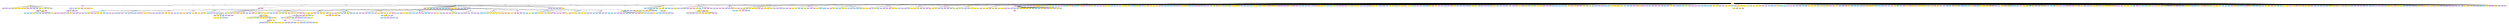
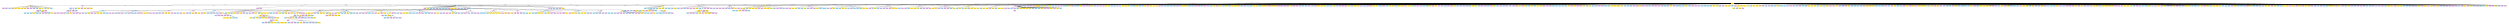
(966, 8) -> (966, 8)
(218, 16) -> none
(267, 18) -> (269, 18)
